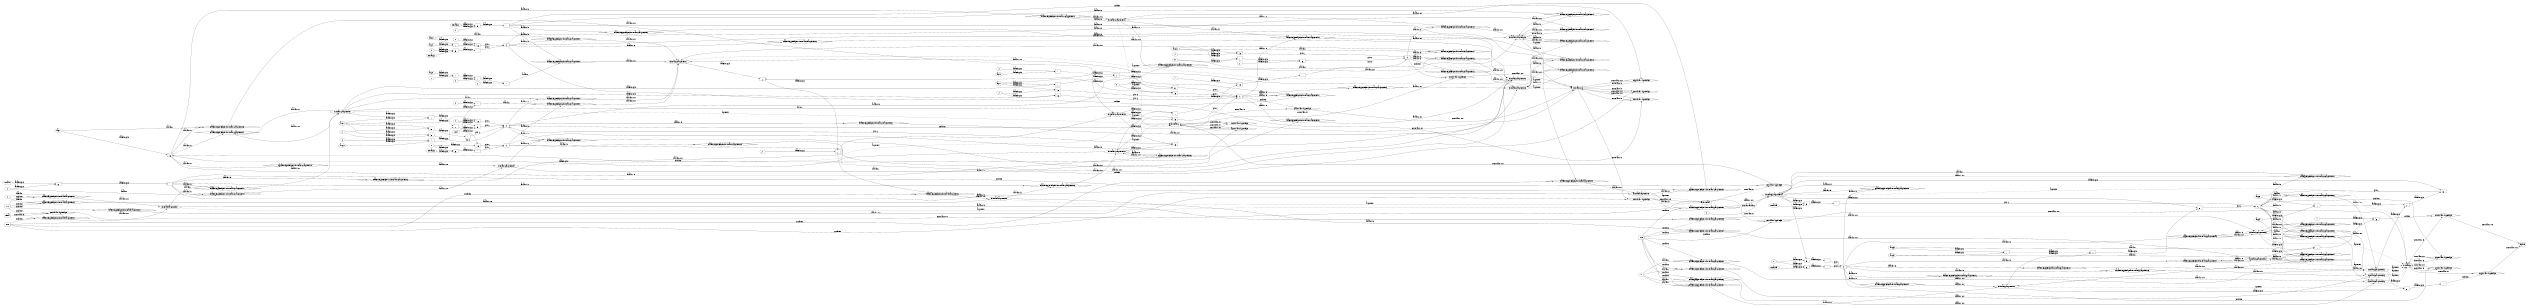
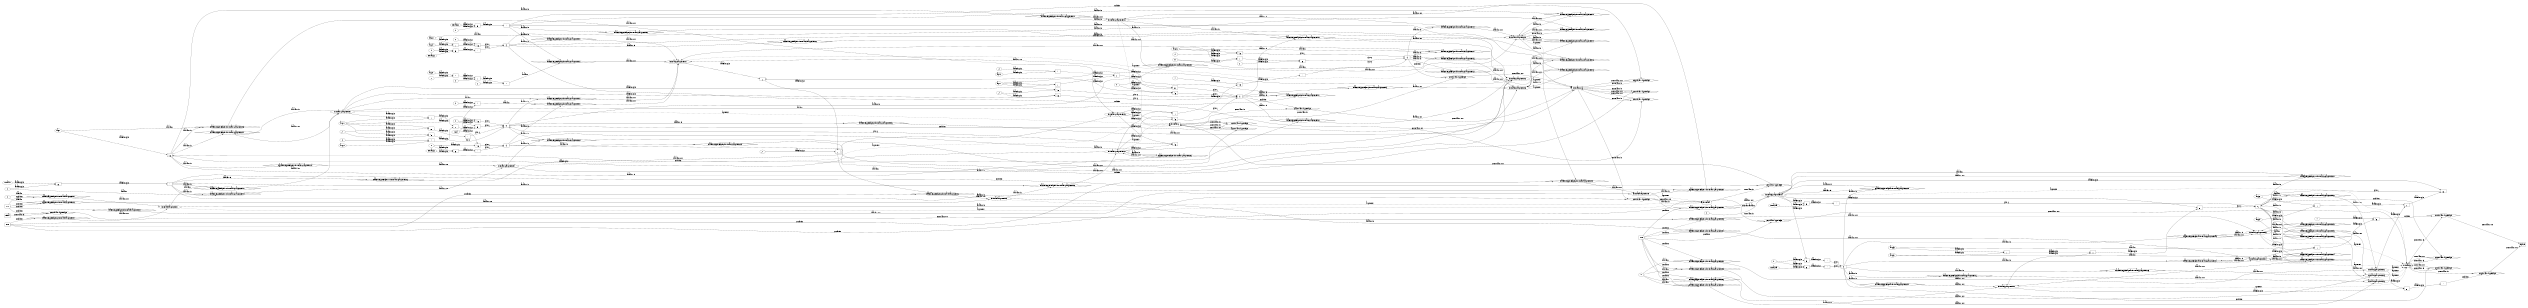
(2054, 268) -> none
